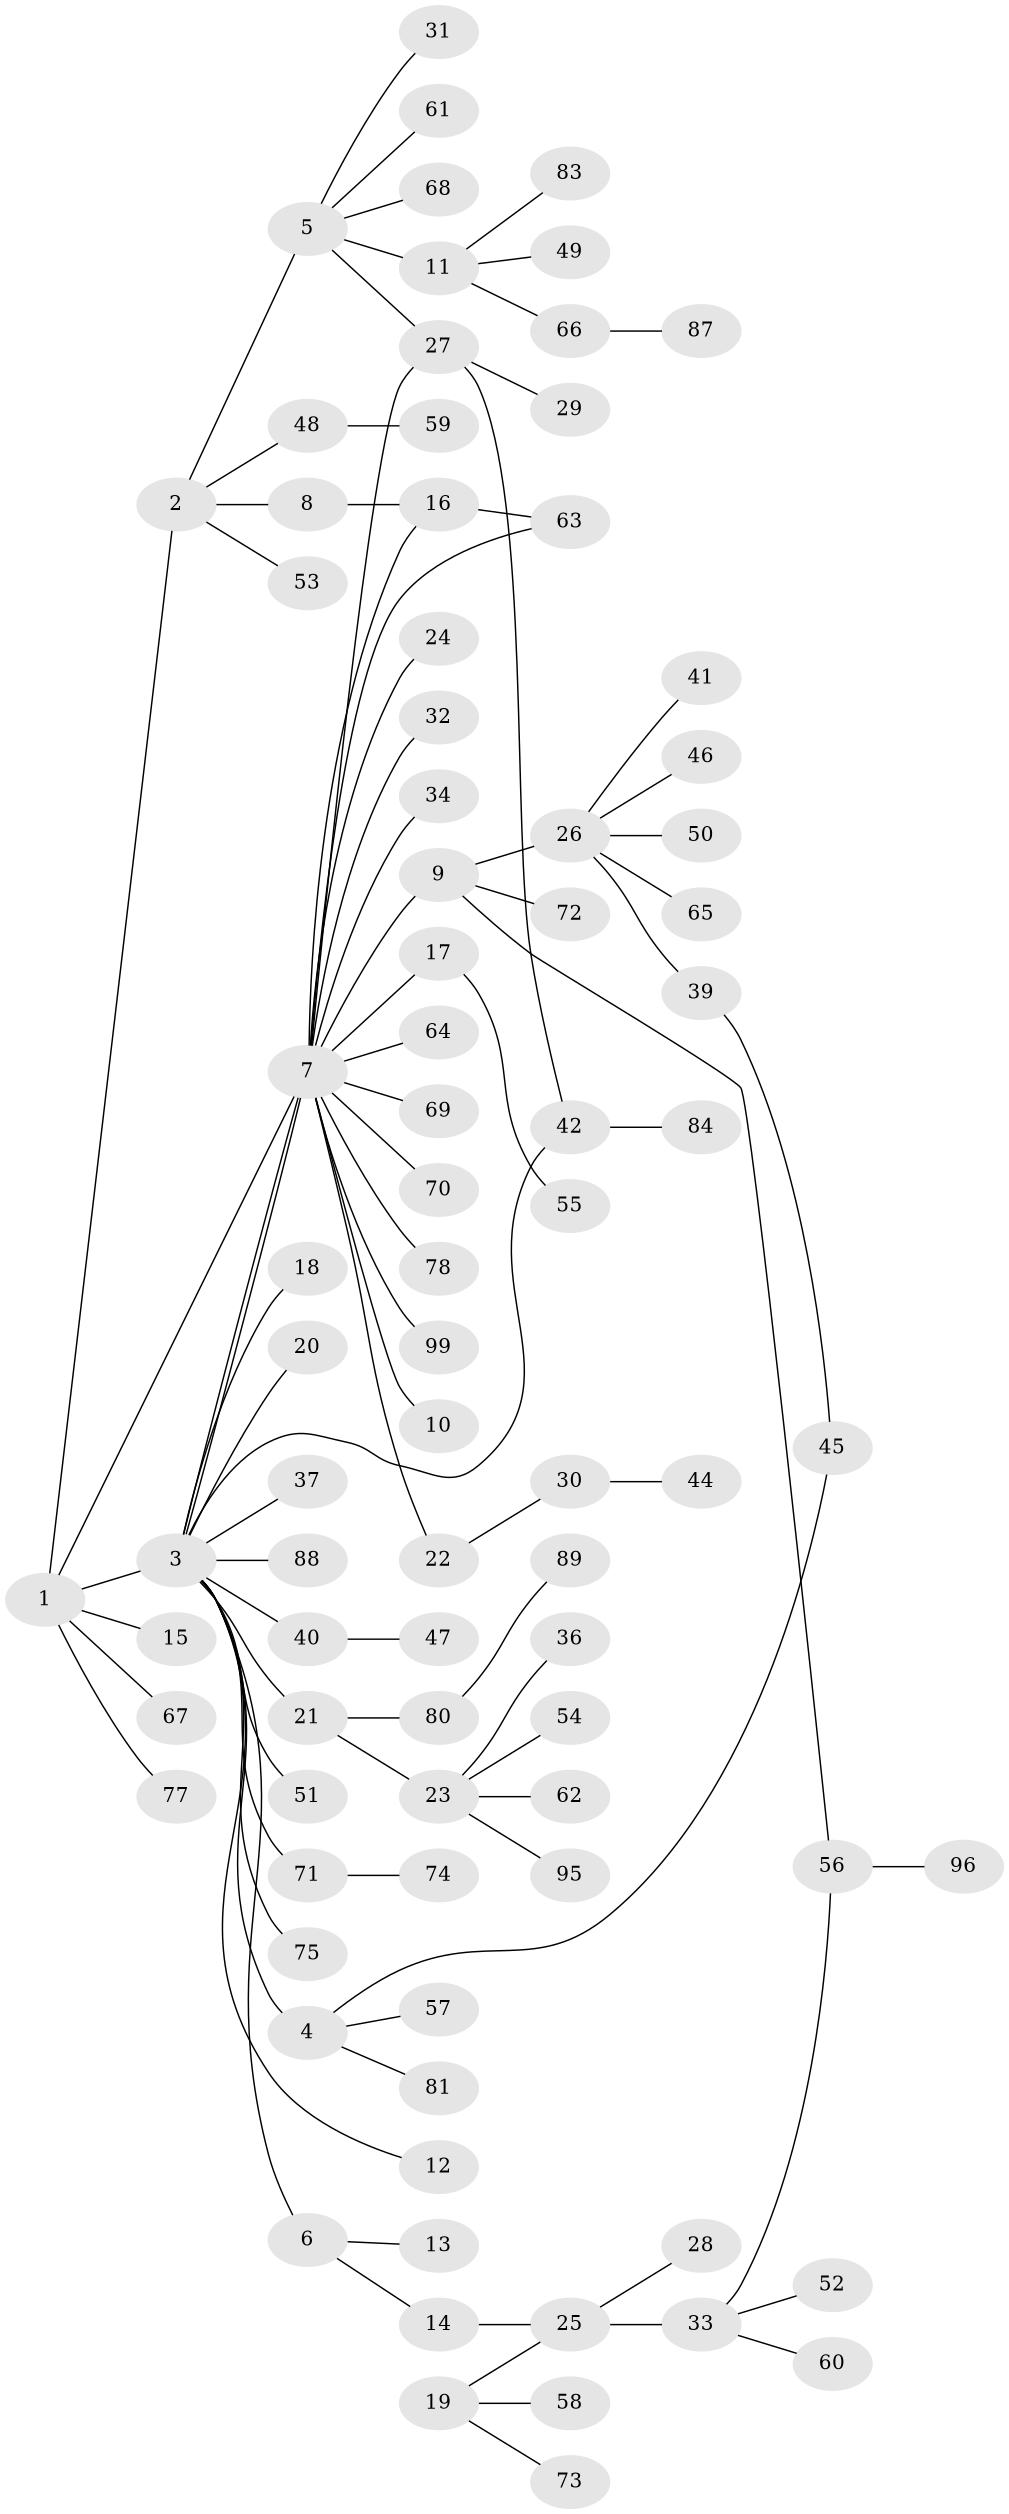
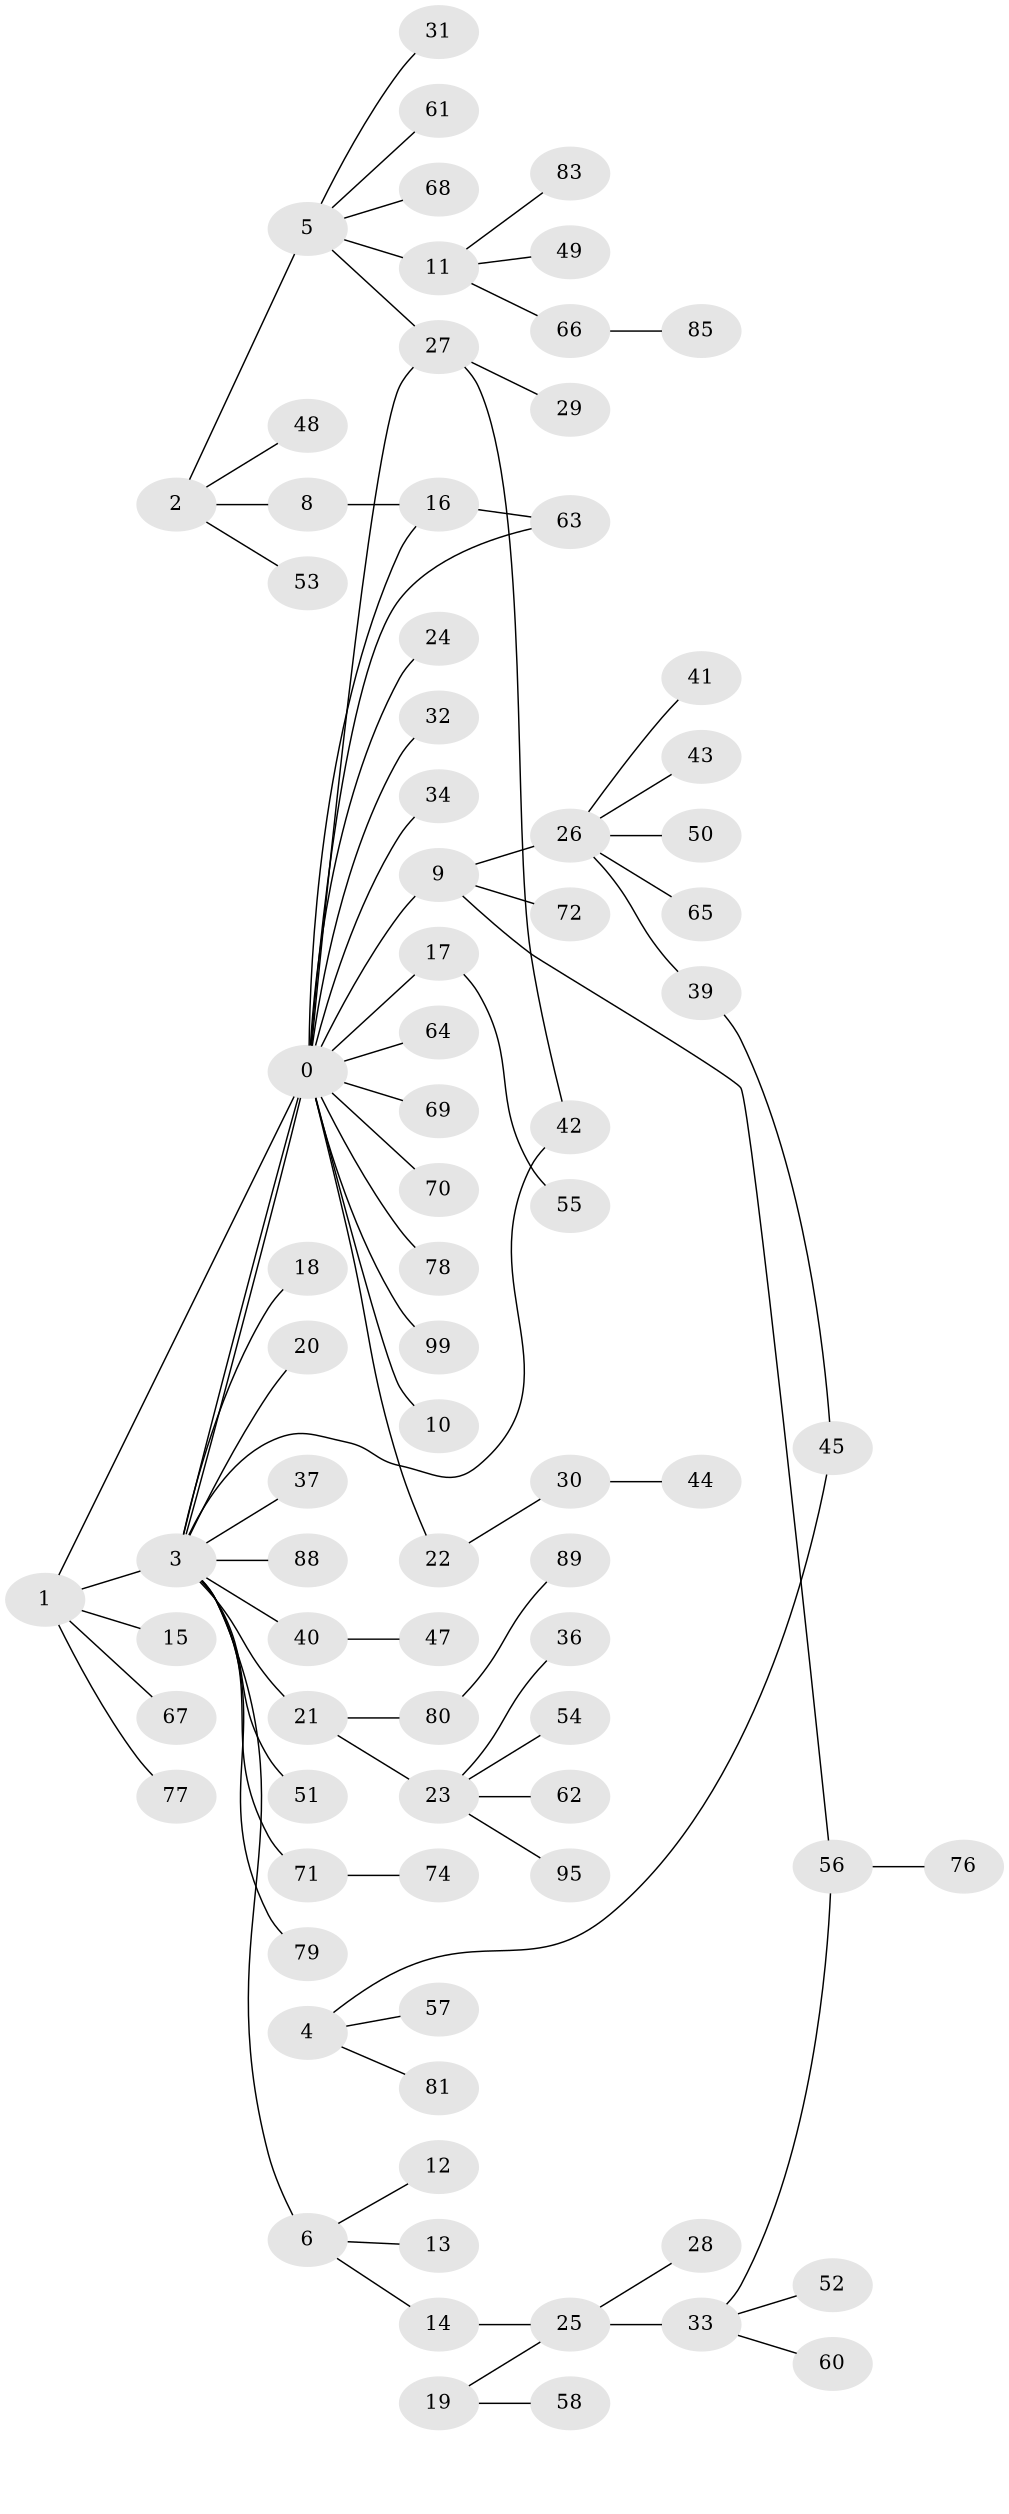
(701, 331) -> (701, 331)
(439, 426) -> none
(701, 757) -> (701, 757)
(111, 1052) -> none
(308, 1072) -> (308, 1072)
(701, 1127) -> none
(238, 1864) -> none
(964, 1867) -> (964, 1867)
(224, 1906) -> (373, 2204)
(308, 1954) -> (308, 1954)
(570, 2482) -> none
